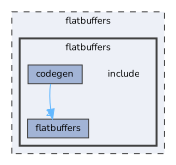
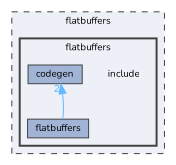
(50, 97) -> (63, 106)
